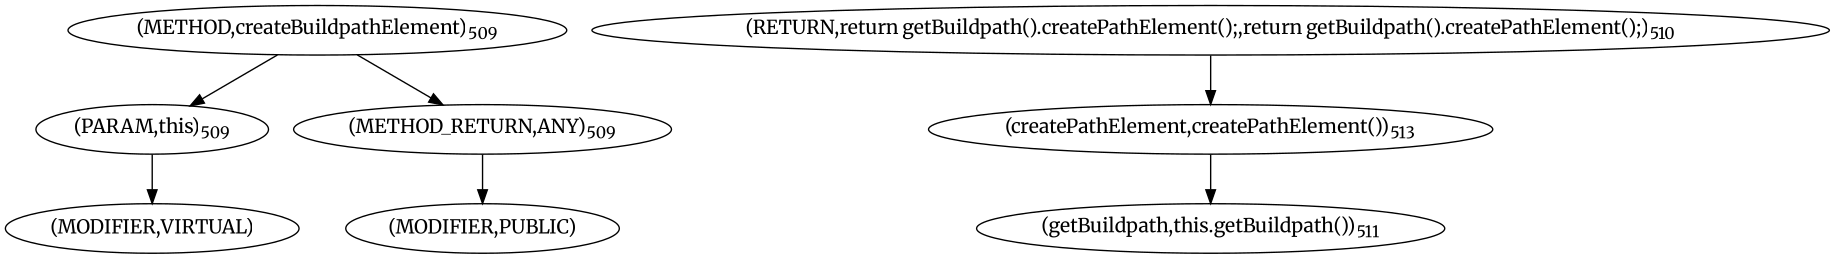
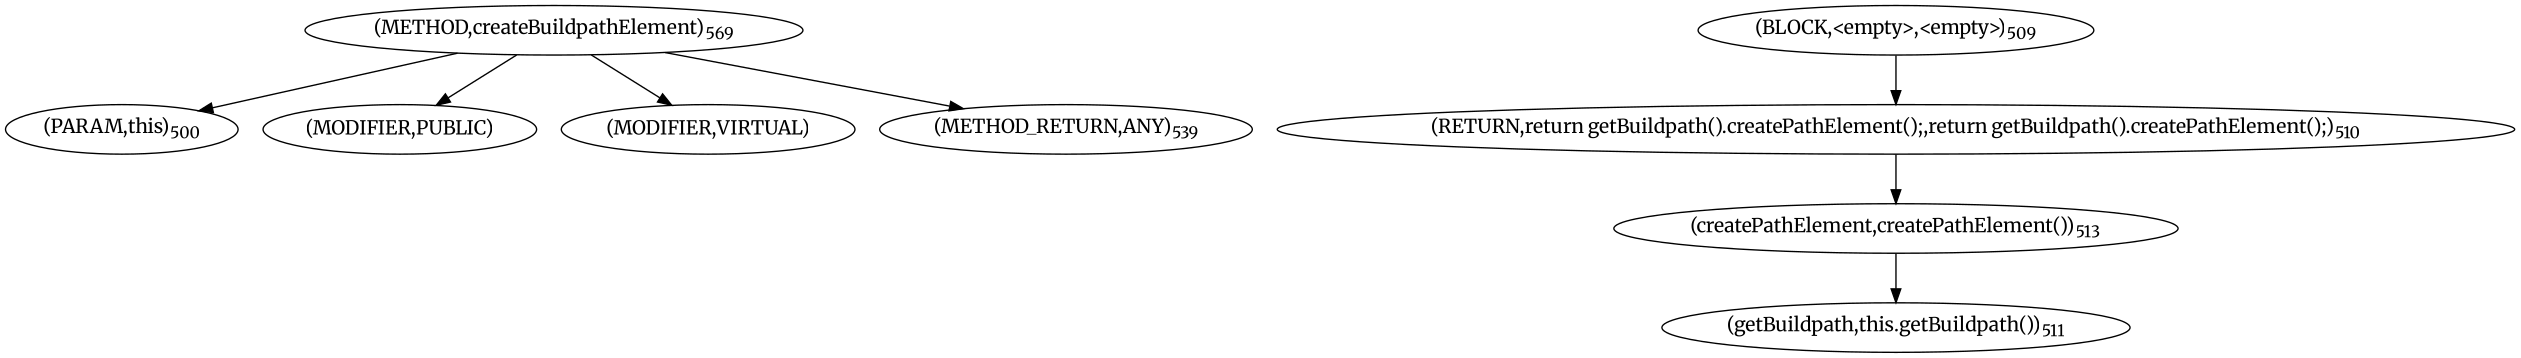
(483, 28) -> (720, 28)
none -> (1896, 30)
(216, 127) -> (185, 127)
(602, 127) -> (1185, 127)
(152, 172) -> (626, 76)
(483, 172) -> (482, 76)
